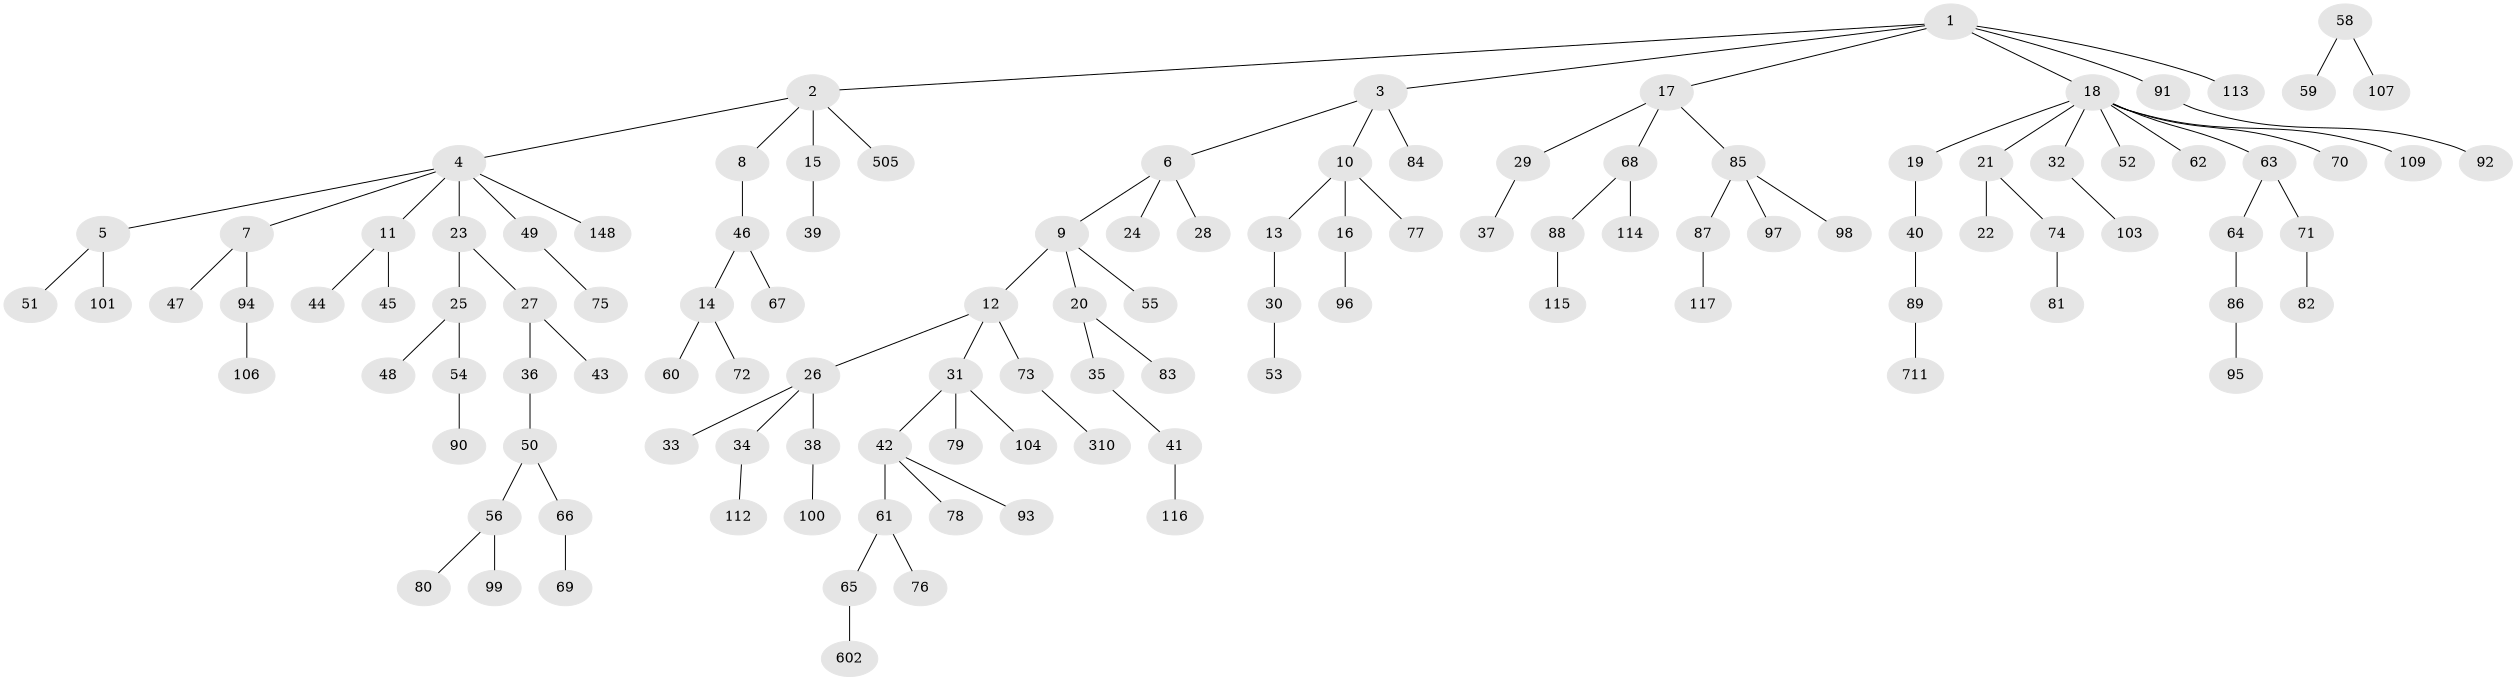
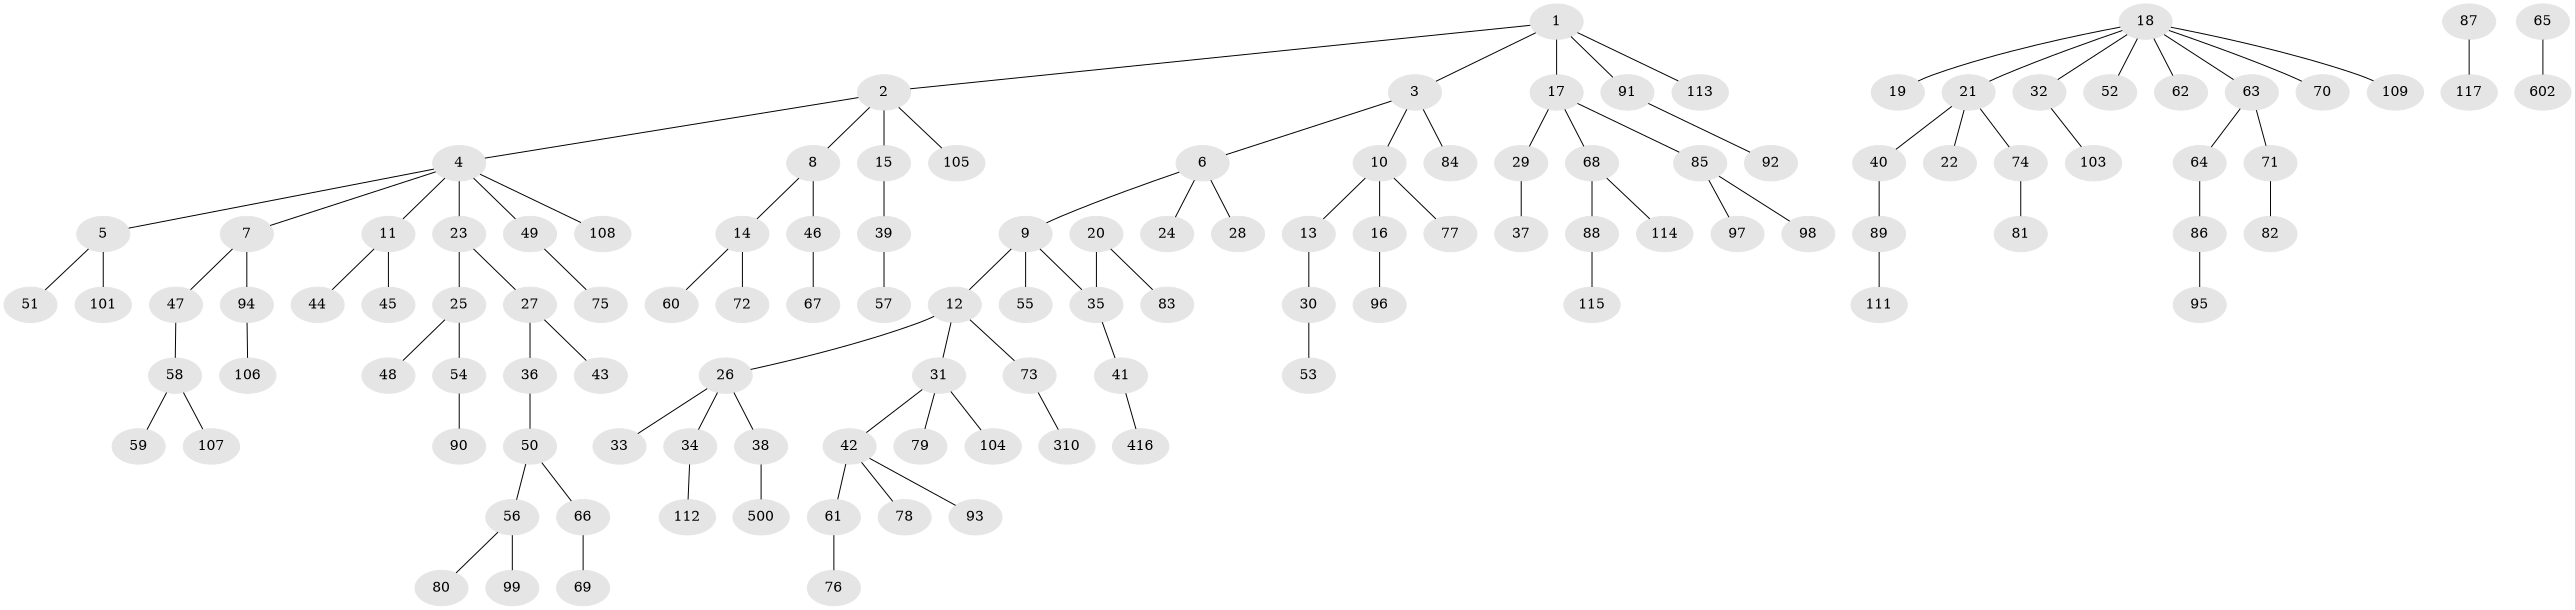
(2022, 57) -> none
(886, 163) -> (957, 163)
(1721, 199) -> none
(1916, 199) -> (1924, 128)
(603, 234) -> (603, 234)
(725, 269) -> (778, 199)
(1071, 270) -> (1061, 269)
none -> (884, 305)
none -> (176, 340)
(1916, 376) -> (1879, 305)
(812, 517) -> (761, 517)
(1175, 517) -> (1141, 446)
(867, 553) -> none
